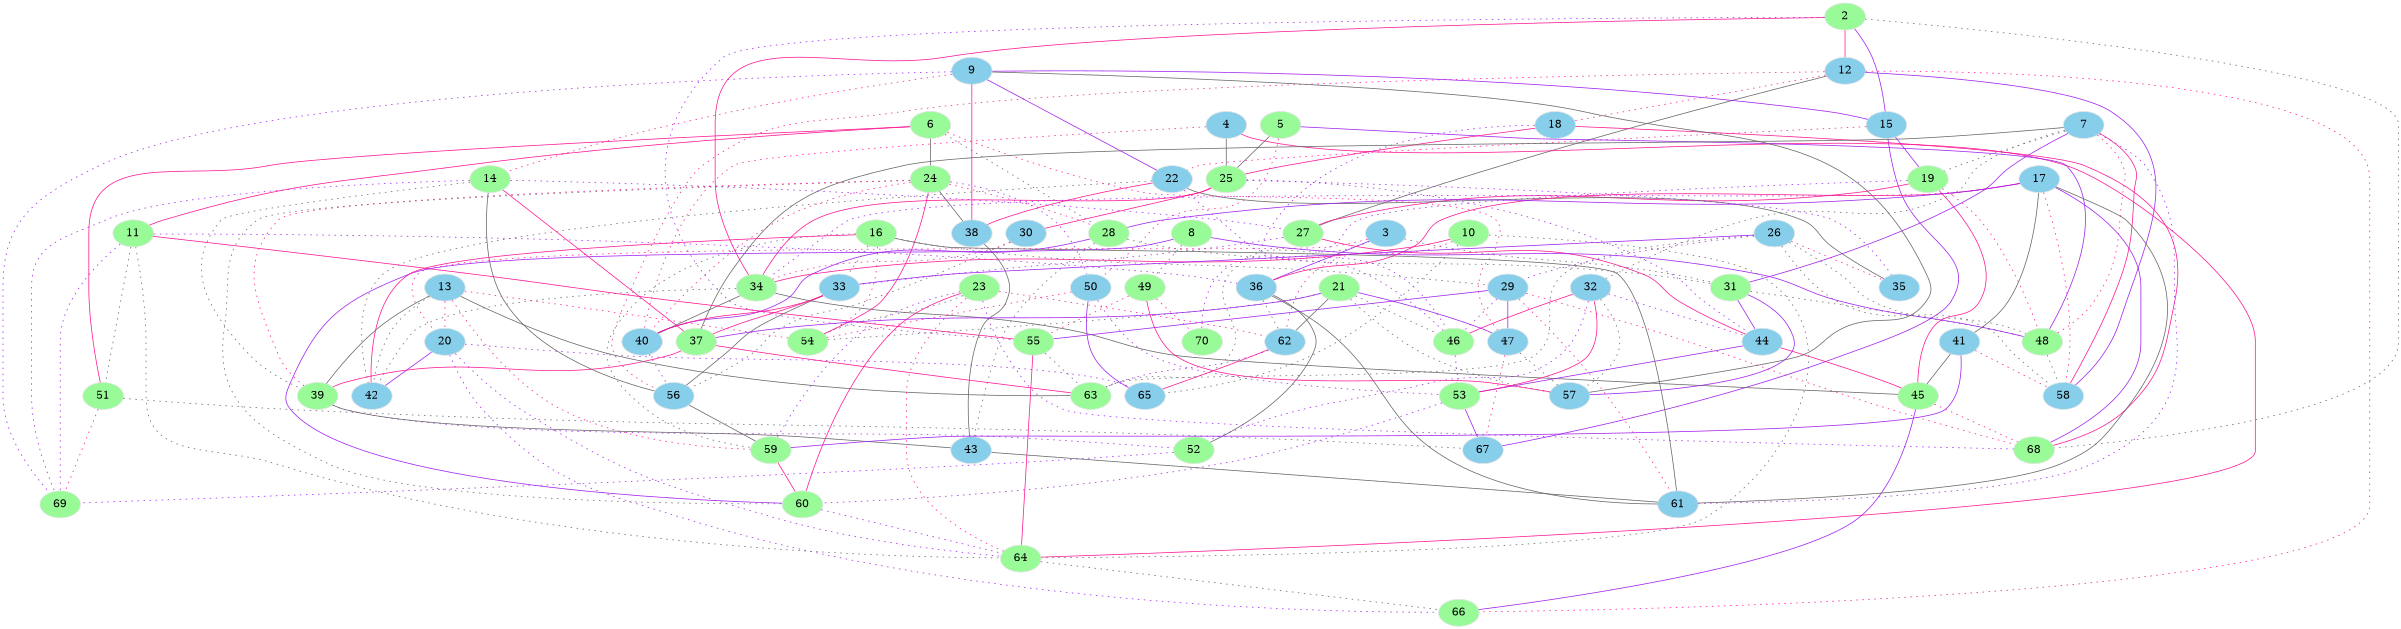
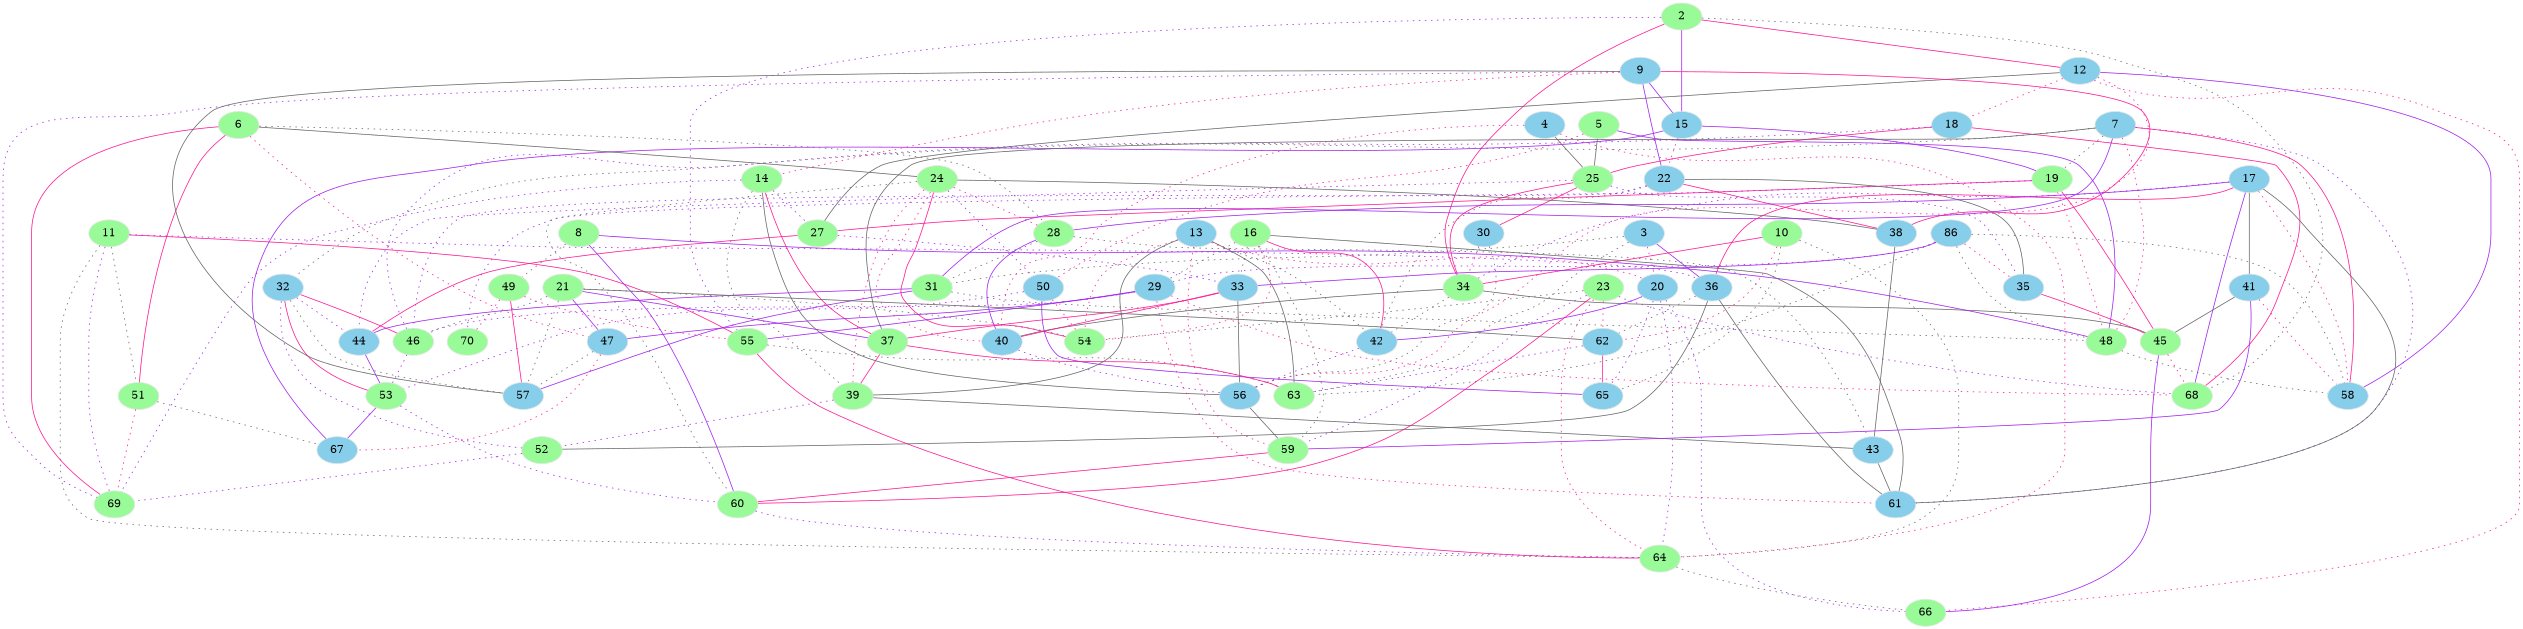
(527, 158) -> (32, 260)
(1774, 233) -> (1951, 233)
none -> (1307, 367)
(1841, 367) -> (2093, 313)
(2247, 455) -> (2064, 296)
